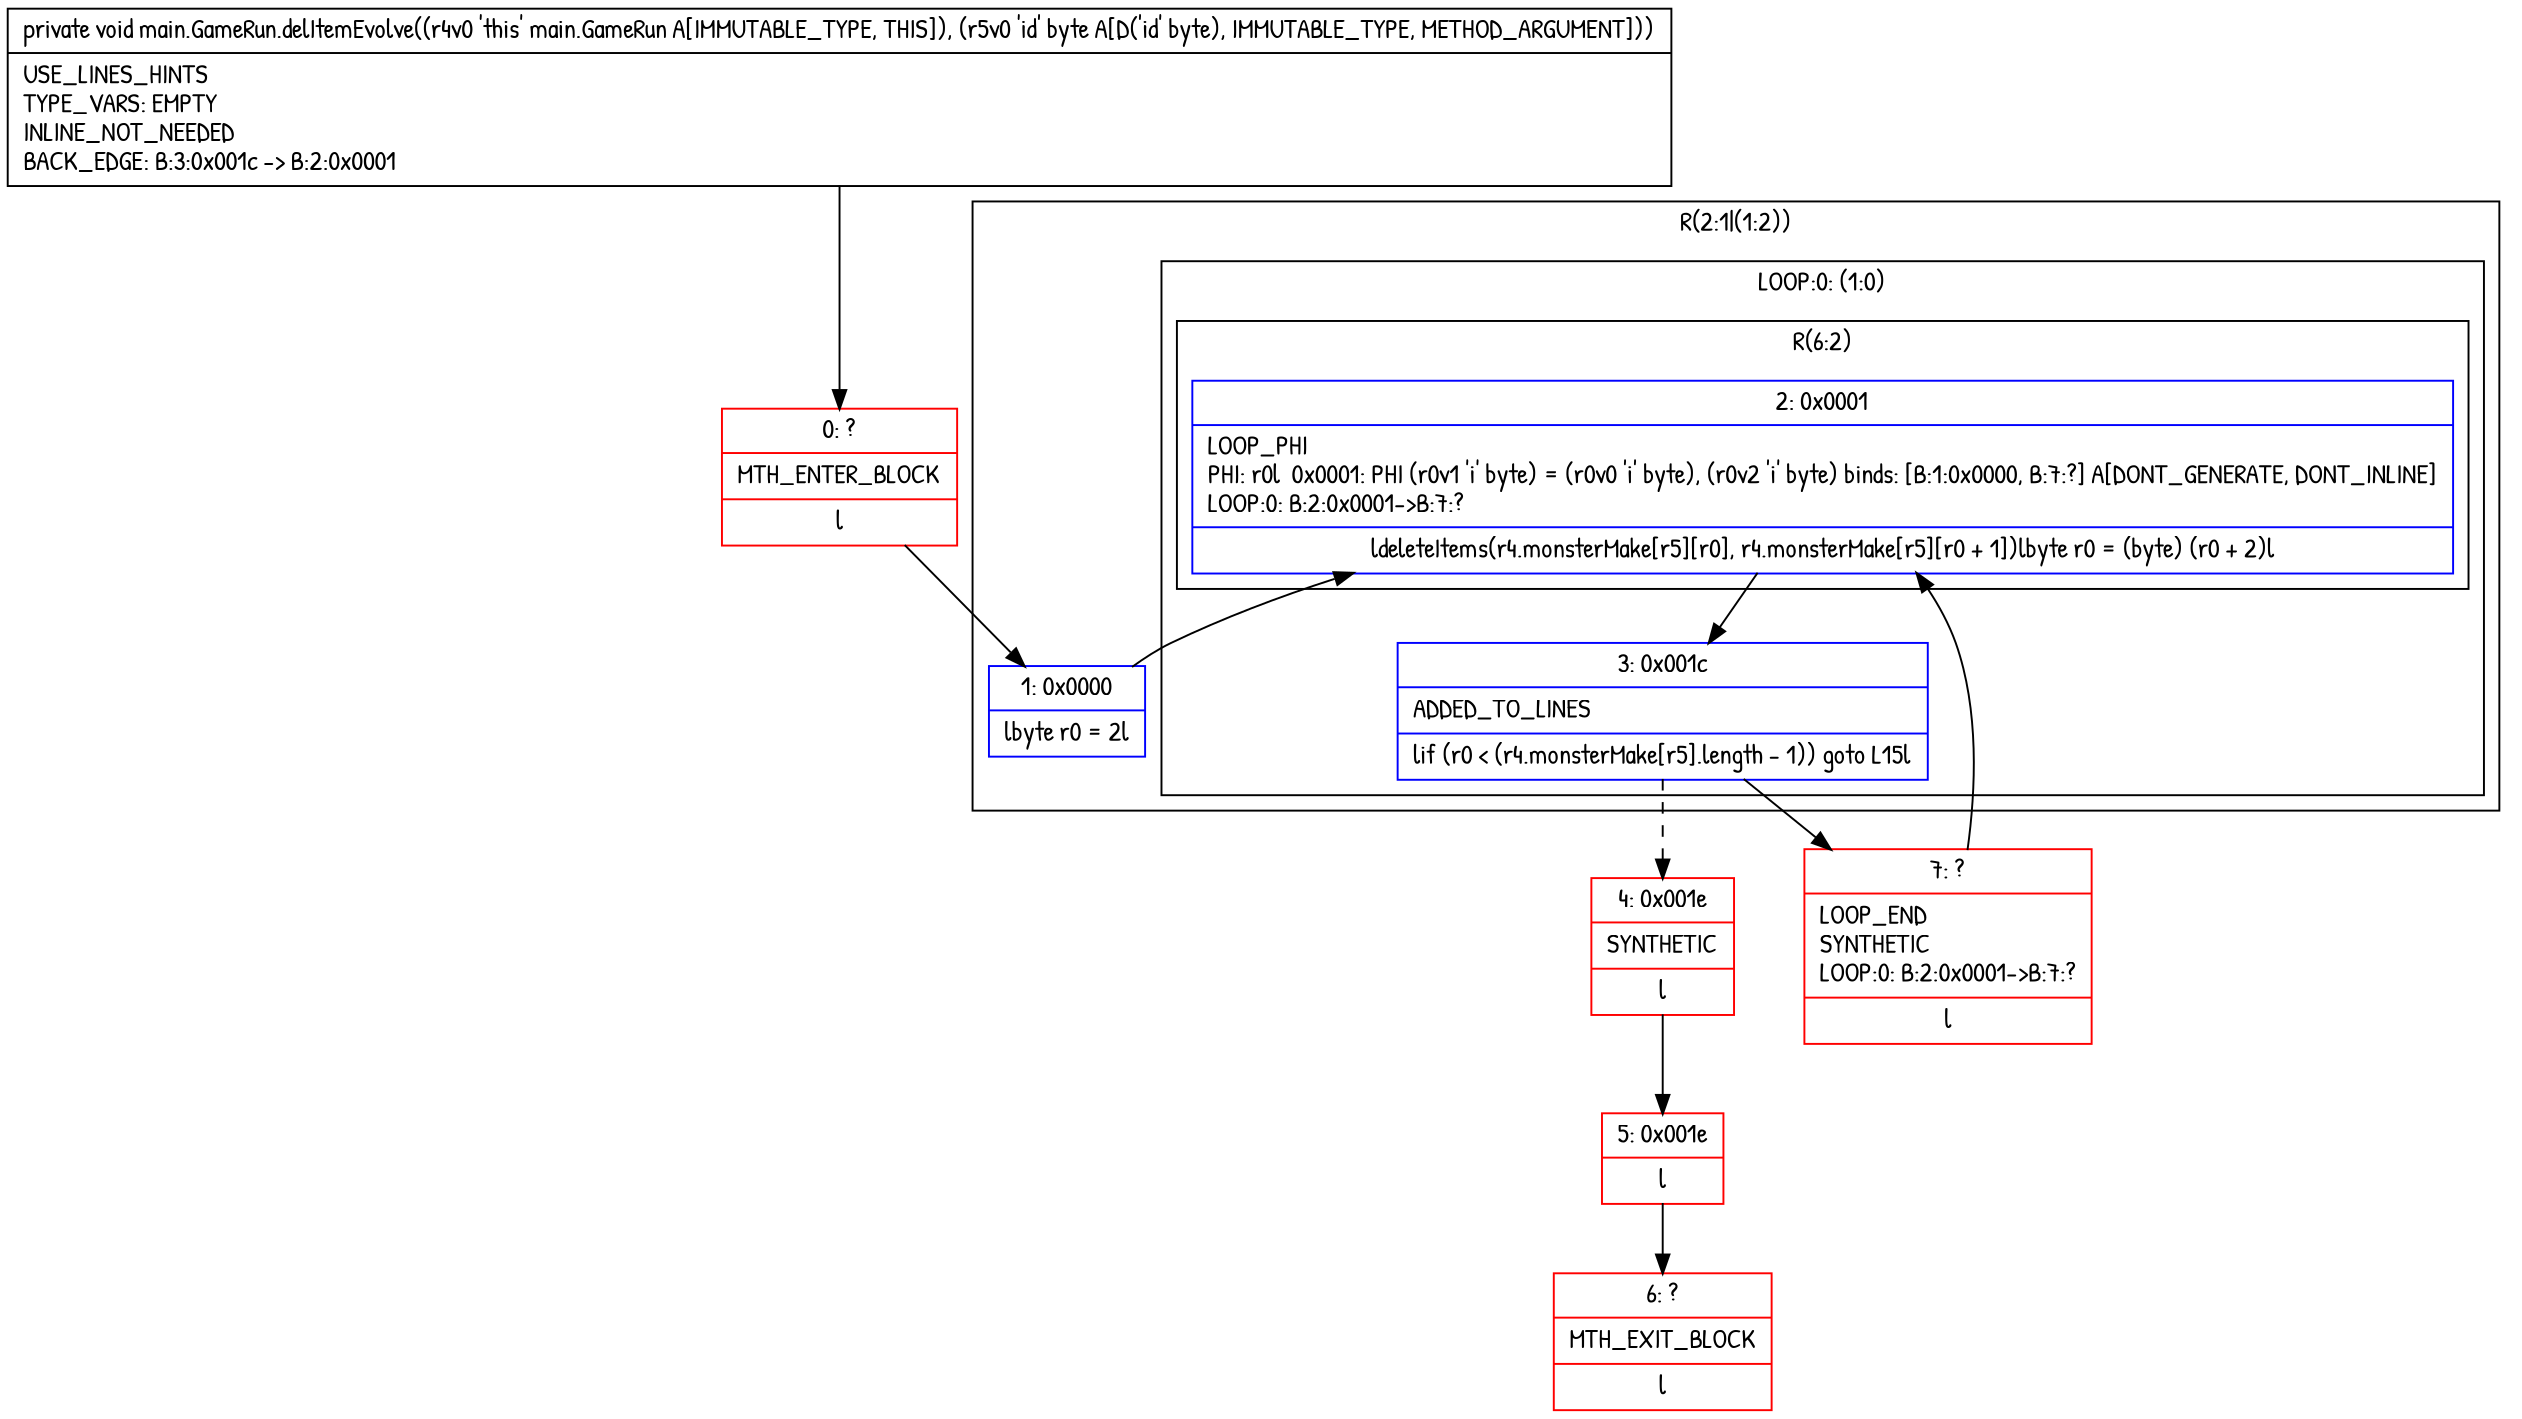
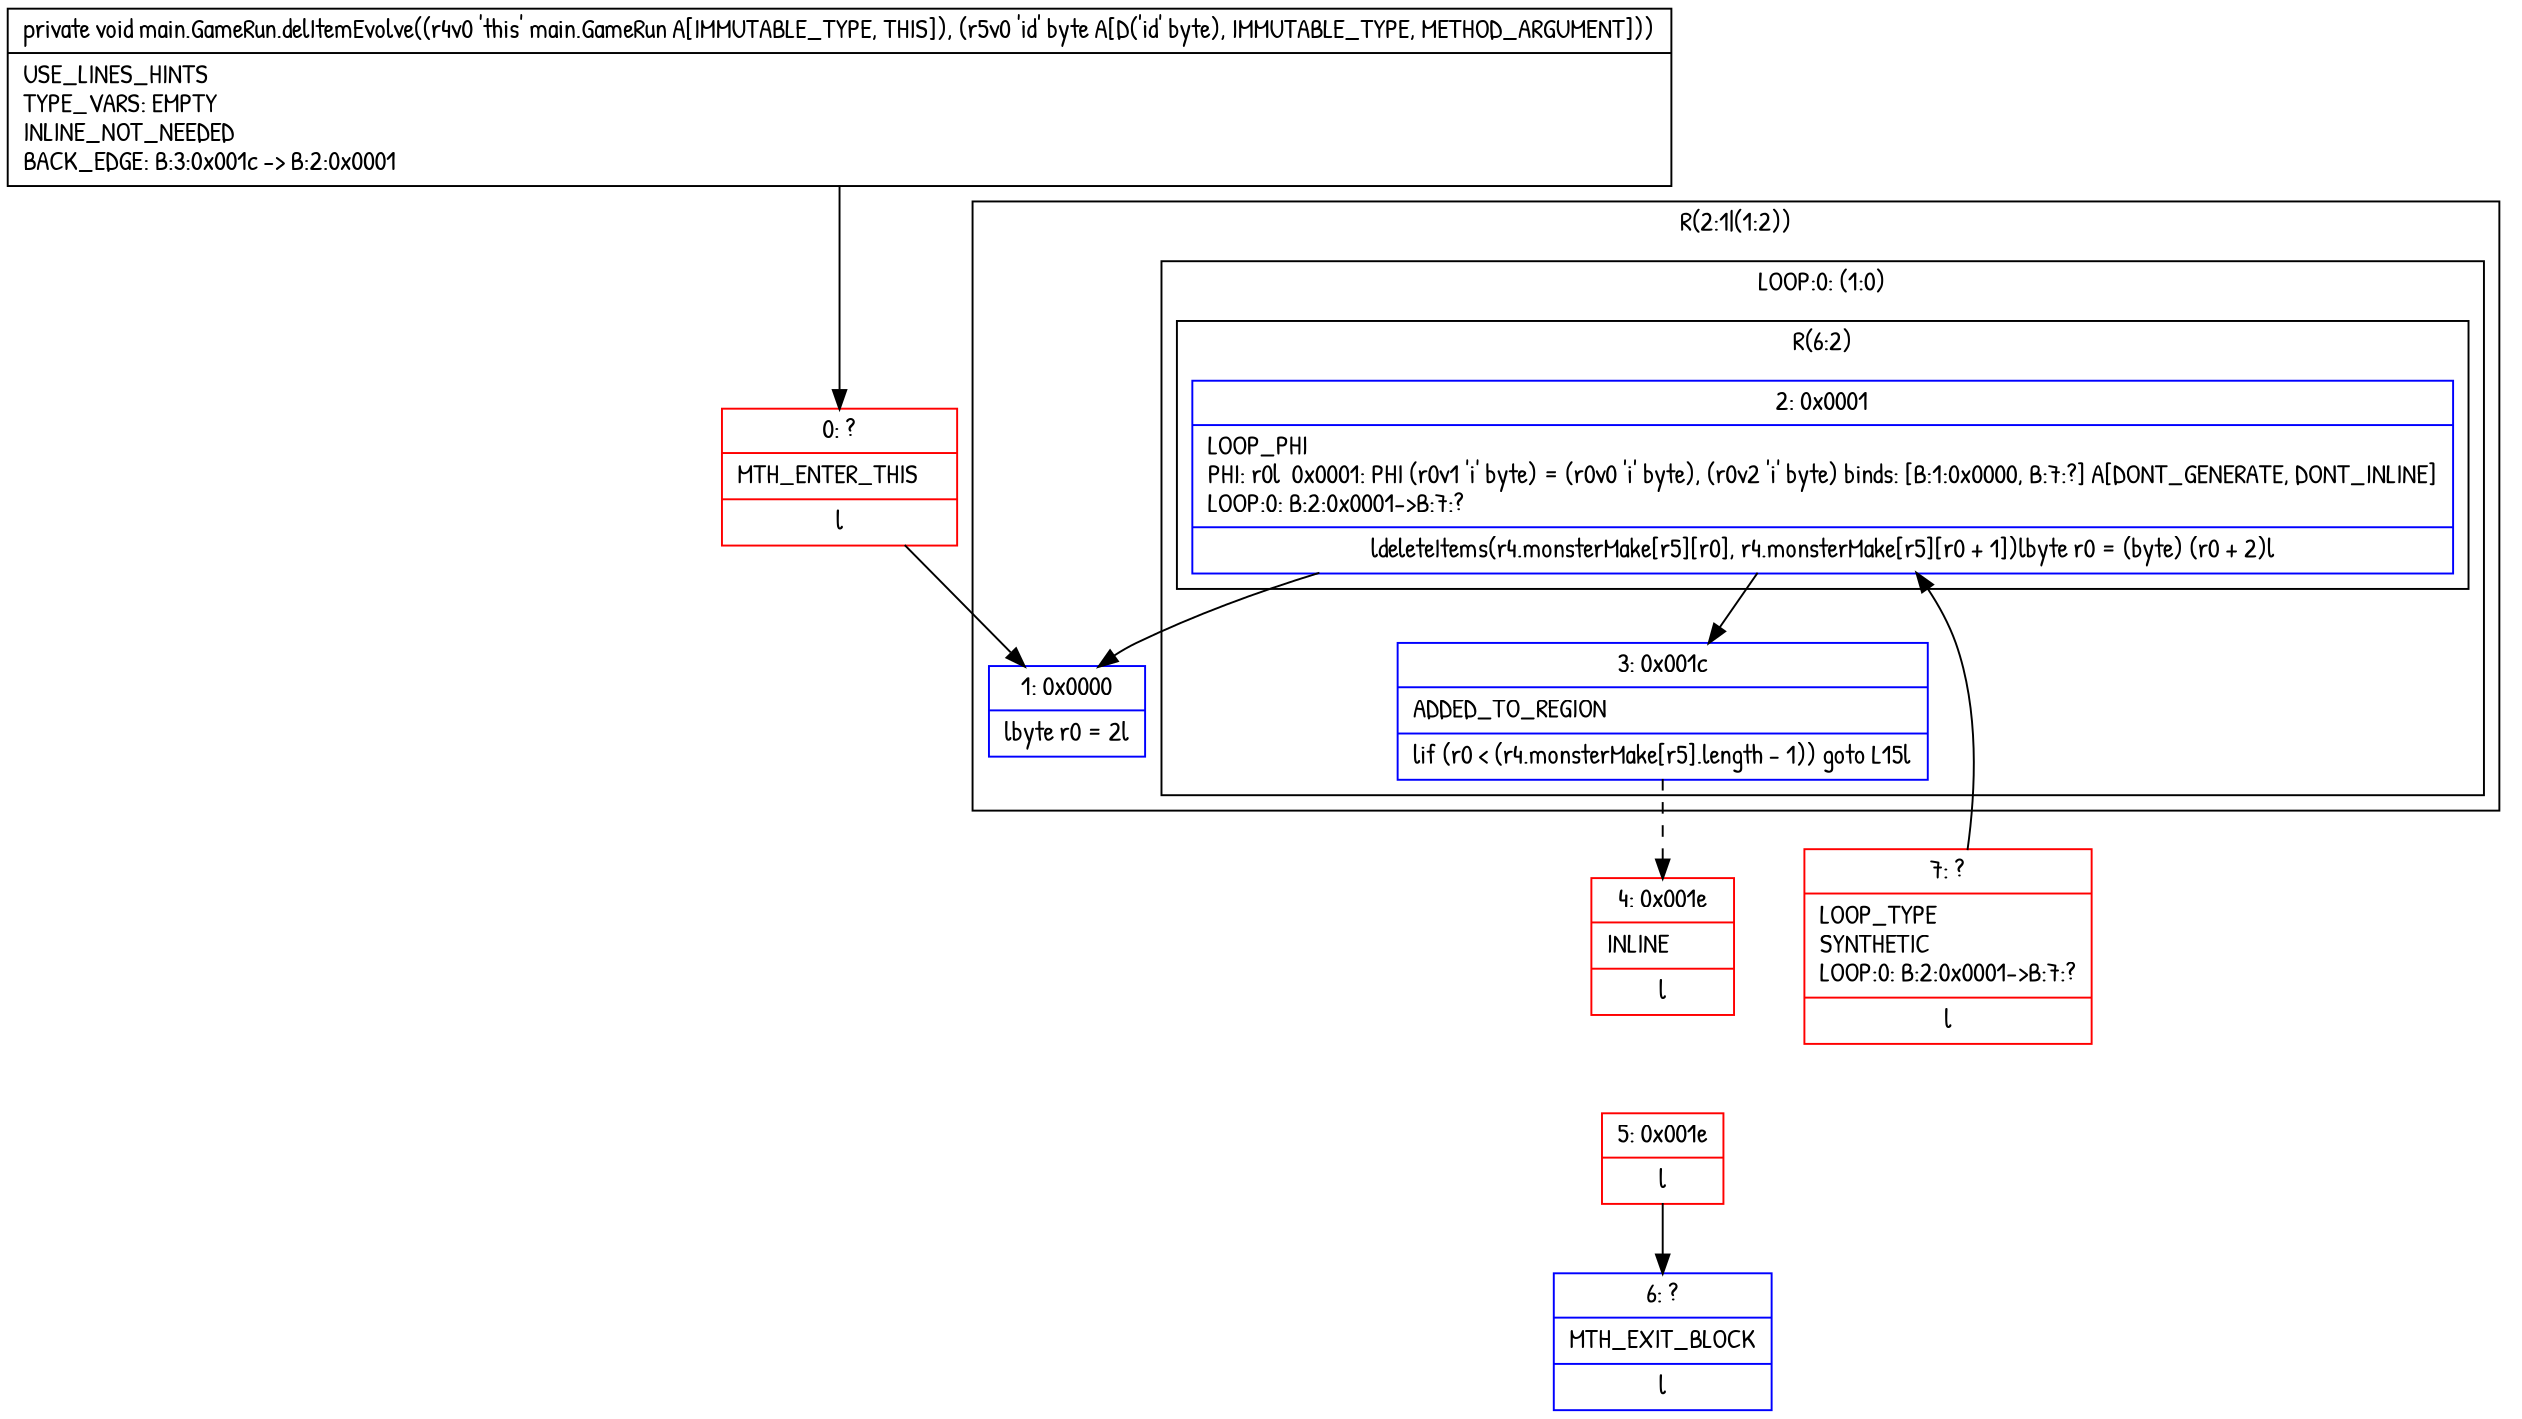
(840, 475) -> (828, 475)
(1230, 617) -> (1215, 609)
(1503, 709) -> (1510, 709)
(1798, 823) -> none
(1874, 916) -> (1879, 916)
(1663, 945) -> (1639, 945)
(1663, 1055) -> none
(1663, 1342) -> (1663, 1342)
